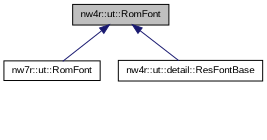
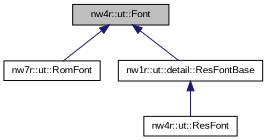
(121, 15) -> (121, 15)
(190, 71) -> (190, 71)
none -> (190, 126)
